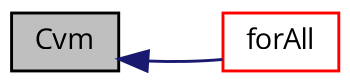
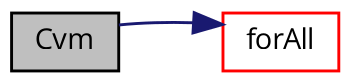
(185, 61) -> (156, 23)
